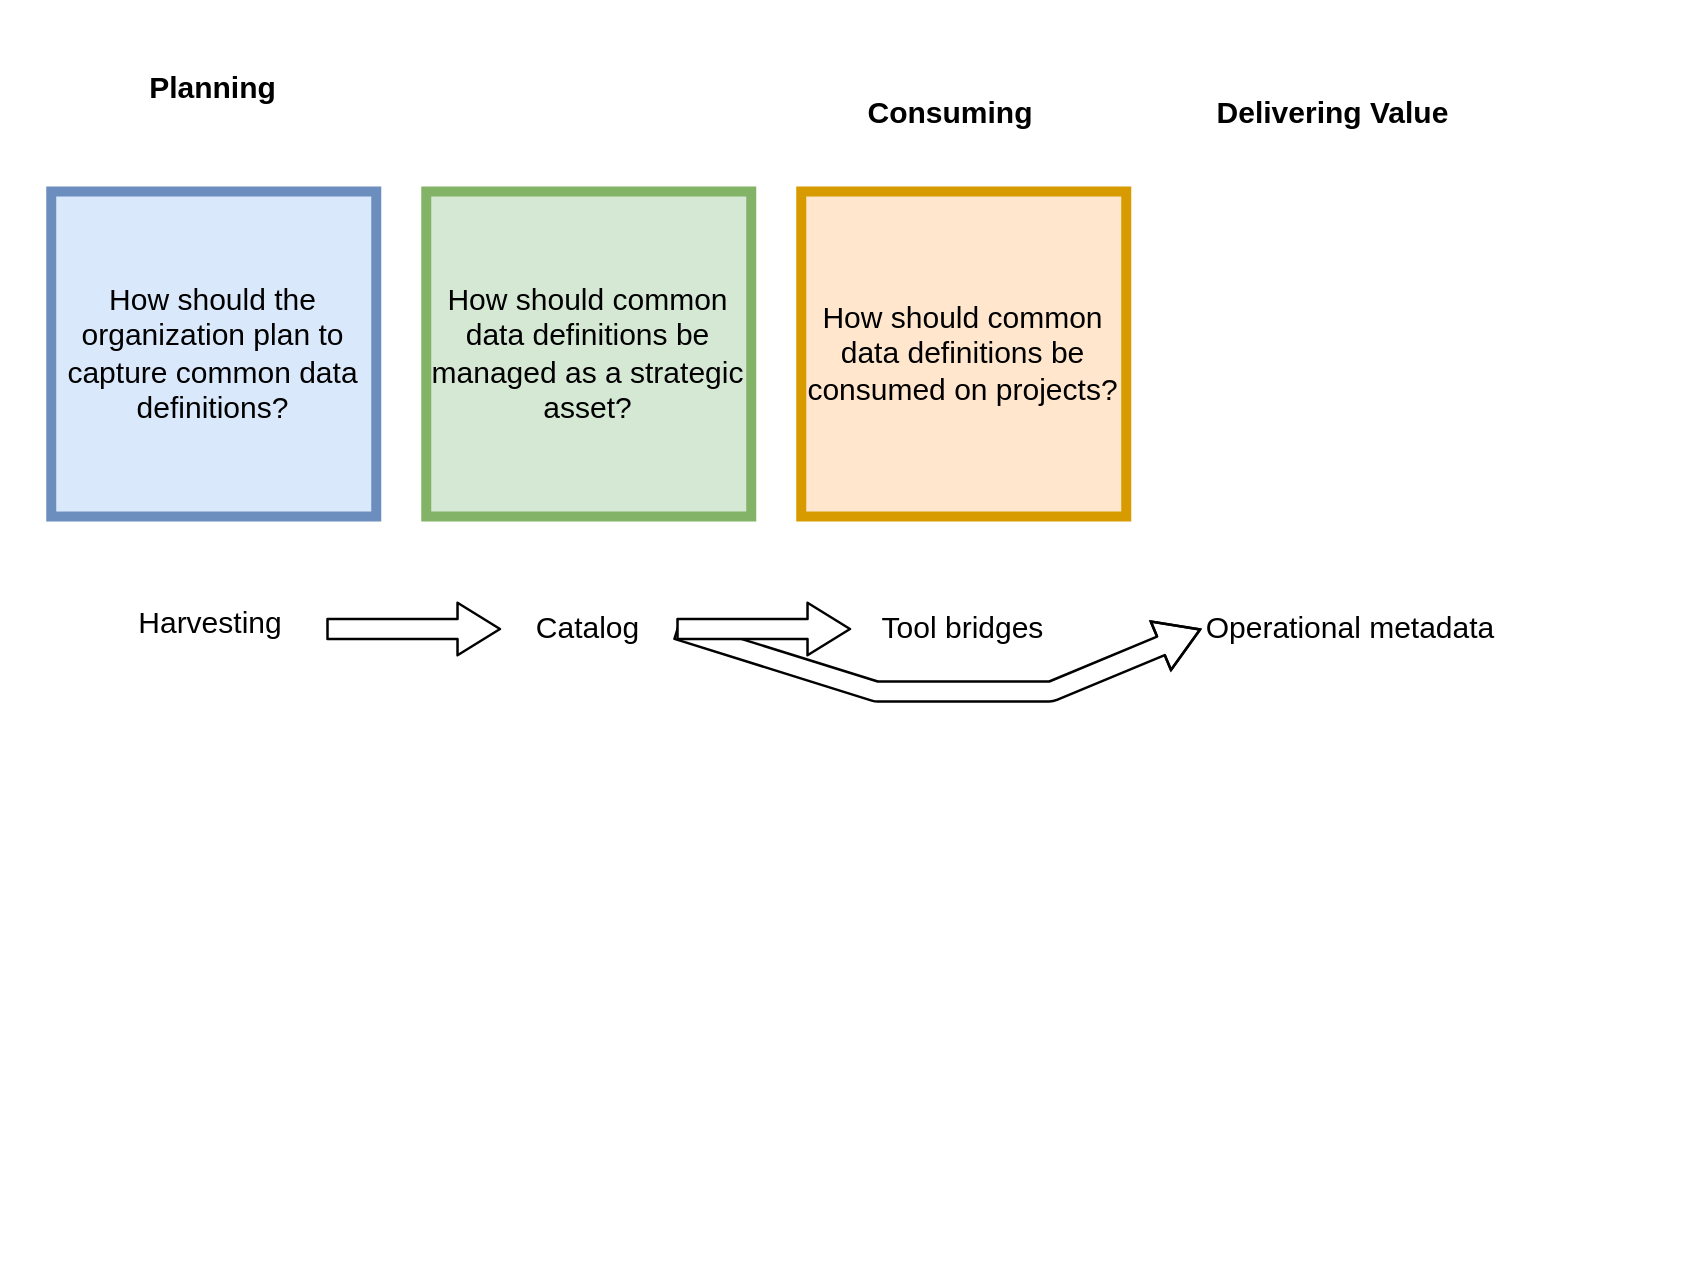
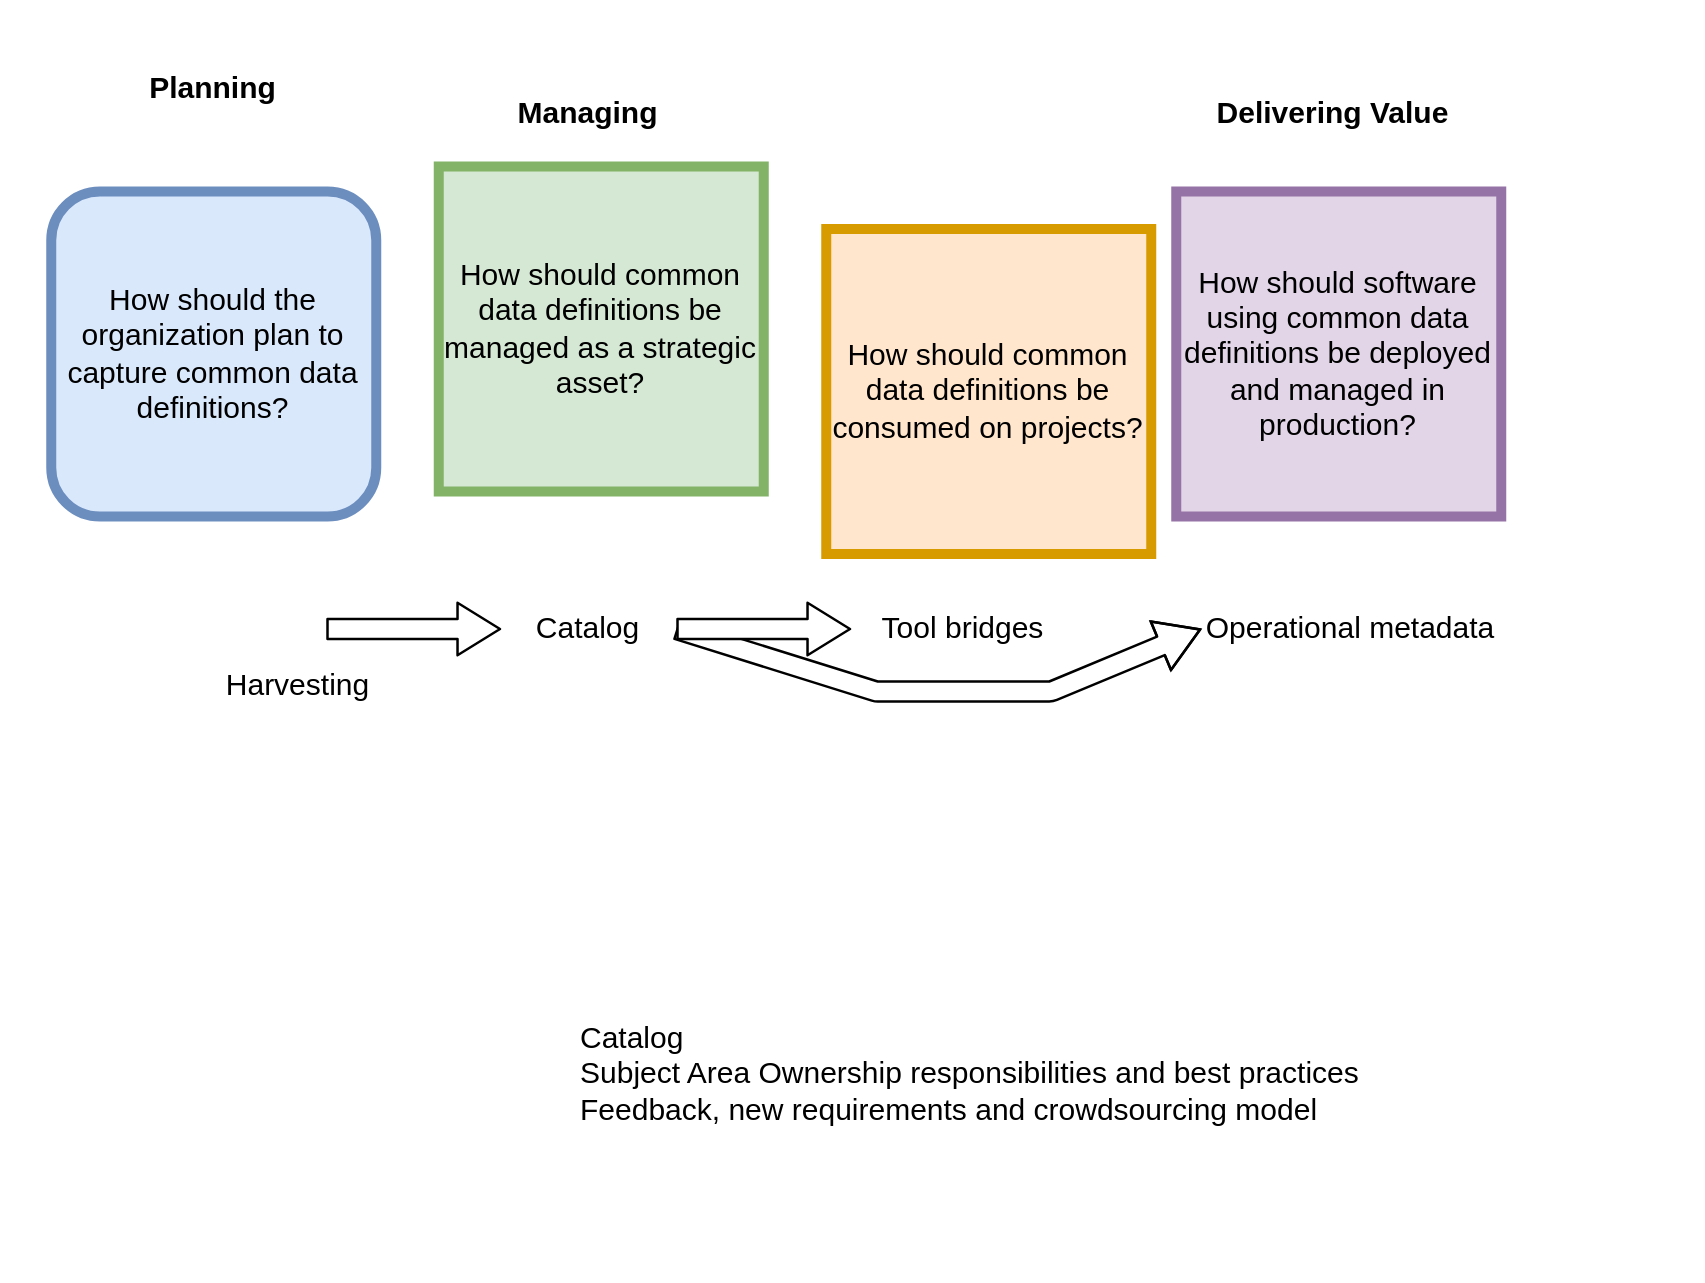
none -> (589, 114)
(951, 114) -> none
(214, 354) -> (214, 354)
(589, 354) -> (601, 329)
(964, 354) -> (989, 391)
none -> (1339, 354)
(211, 624) -> (299, 686)
none -> (1114, 1116)
